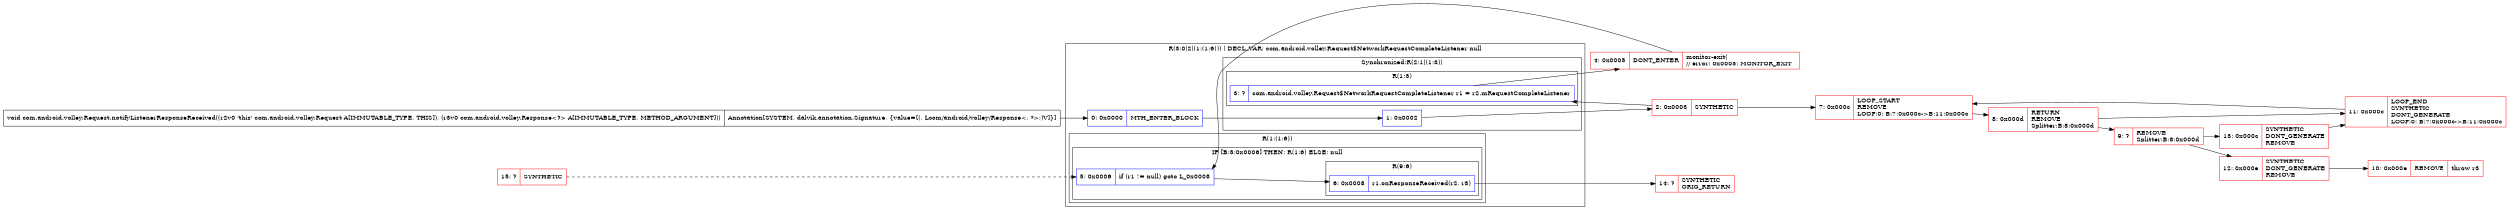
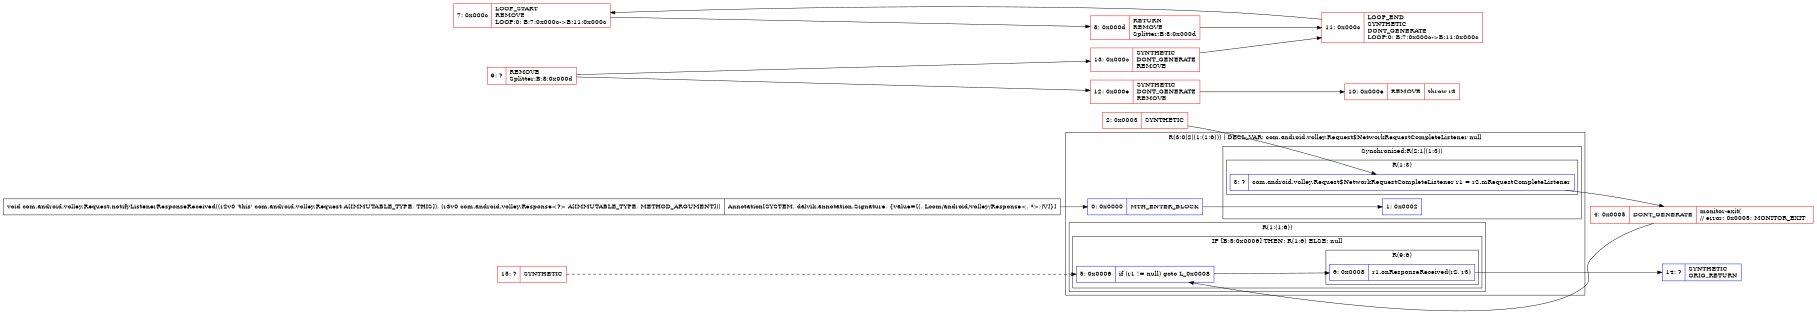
(1656, 60) -> (1663, 215)
(1774, 107) -> none
(1535, 113) -> none
(2104, 128) -> none
(1695, 184) -> (1702, 272)
